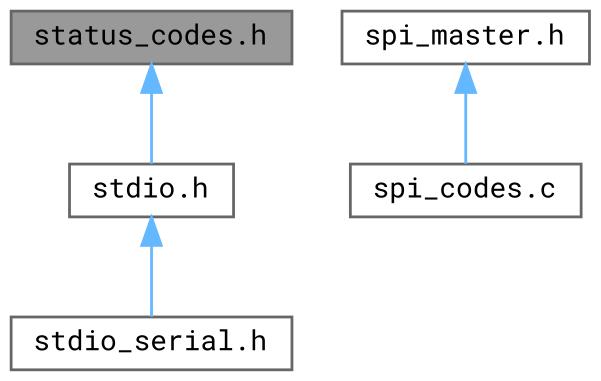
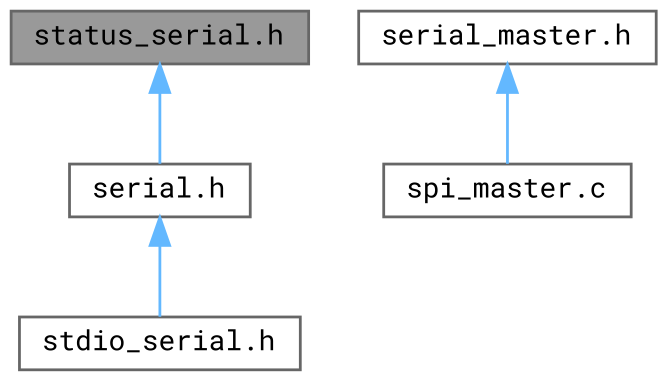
(152, 38) -> (160, 38)
(466, 38) -> (507, 38)
(152, 190) -> (160, 190)
(466, 190) -> (507, 190)
